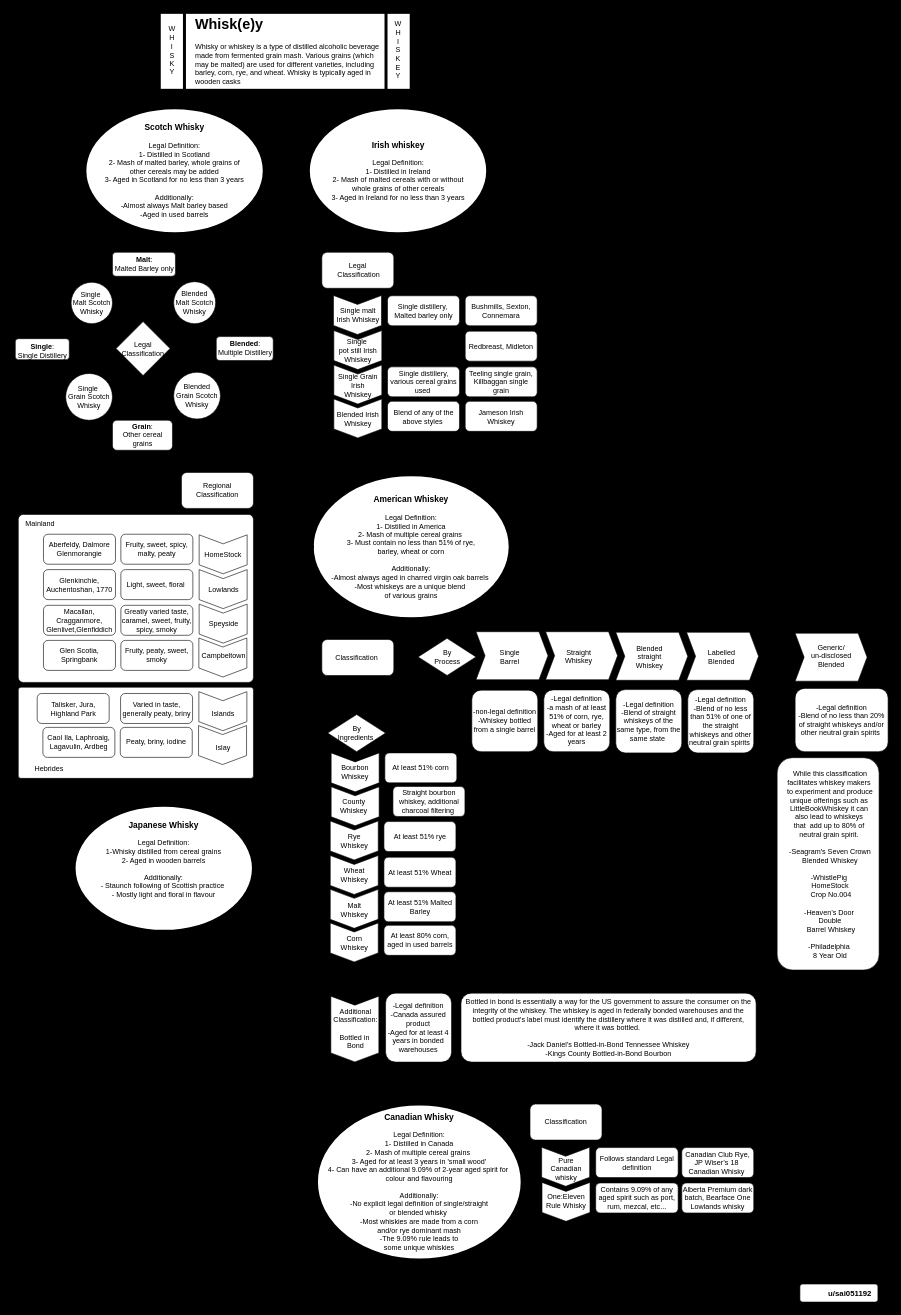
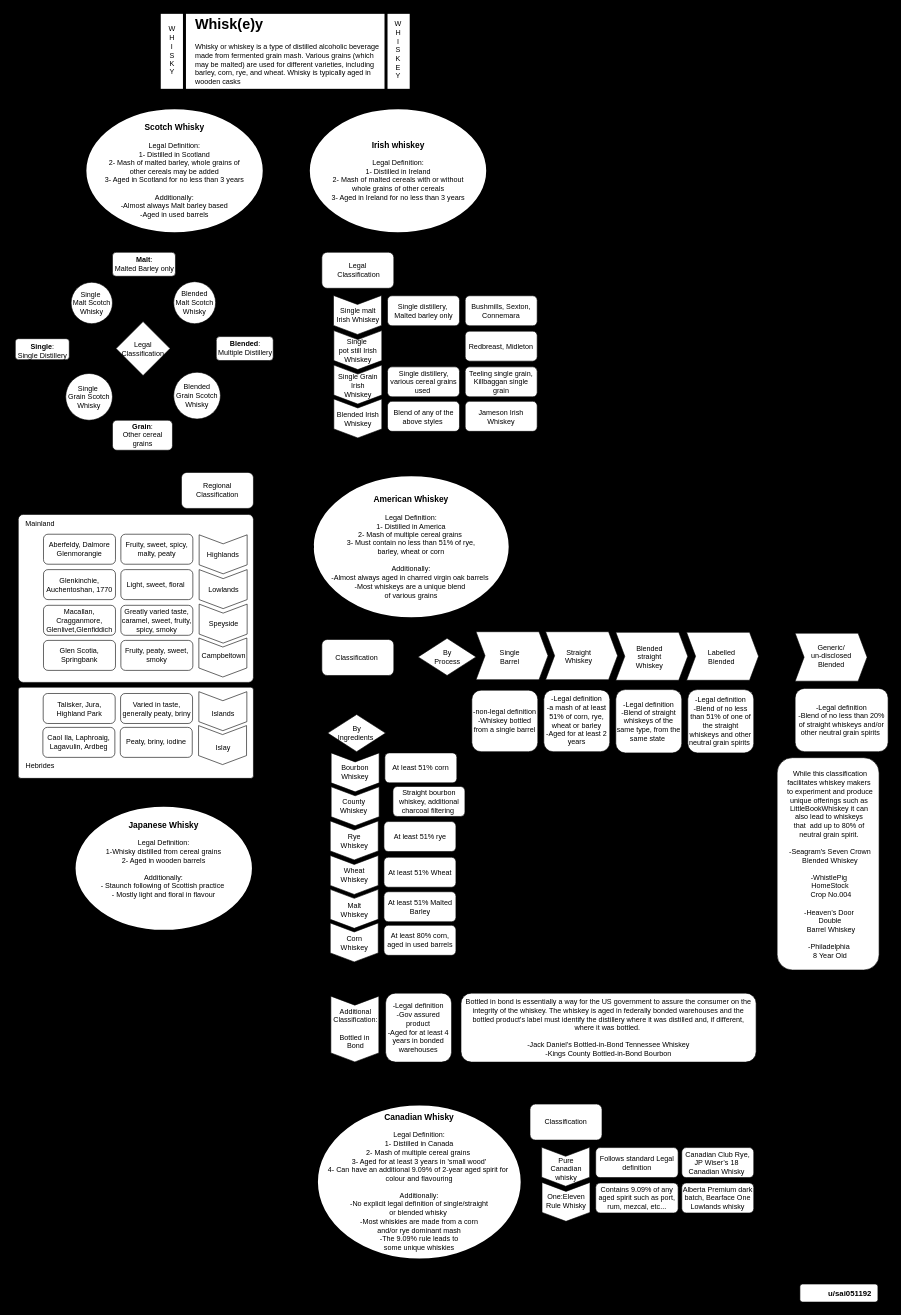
(223, 555) -> (223, 555)
(73, 709) -> (79, 709)
(49, 769) -> (40, 766)
(419, 1028) -> (419, 1028)
